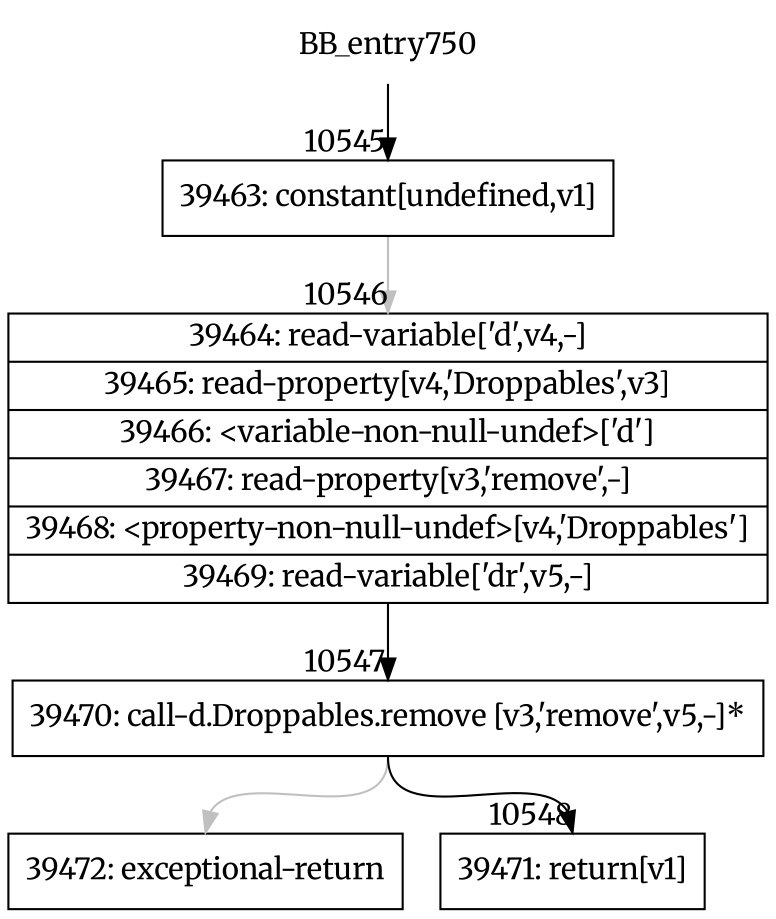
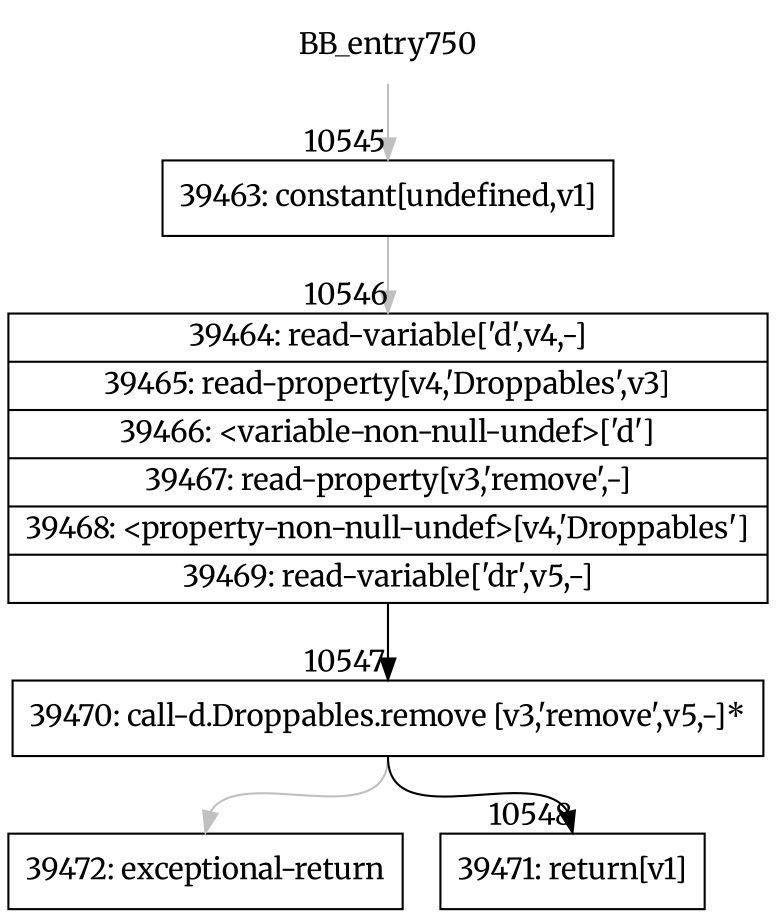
(388, 111) -> (388, 111)
